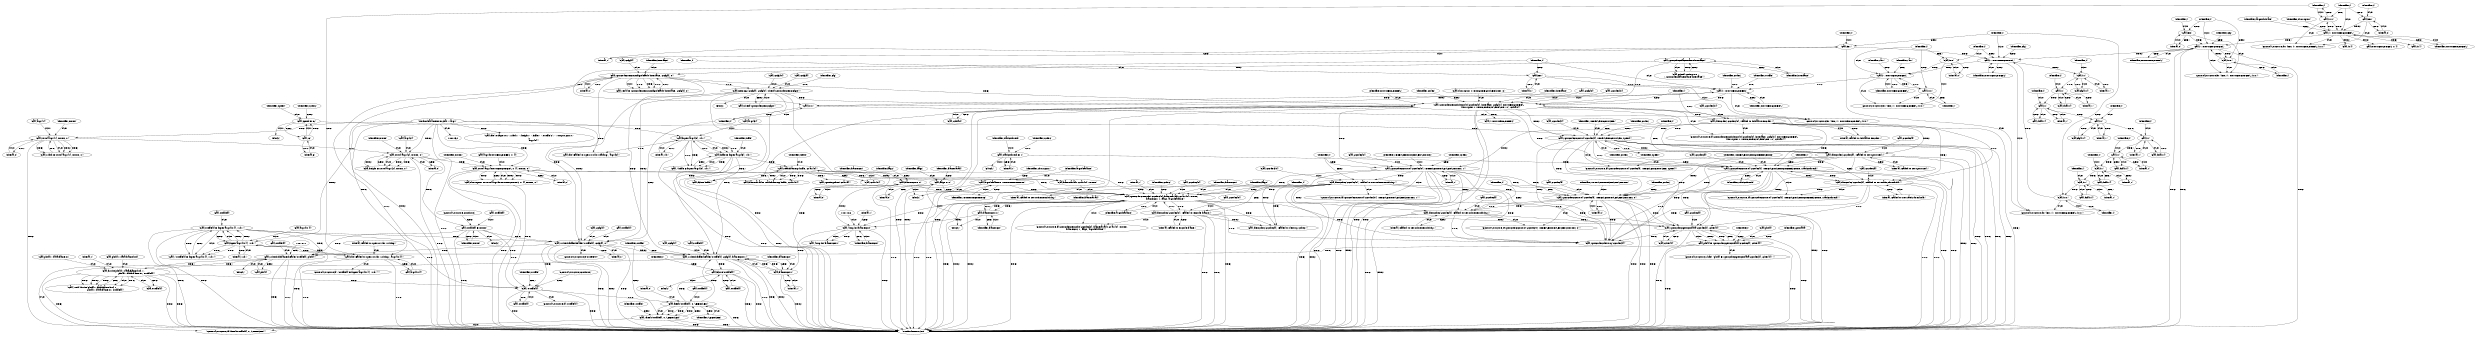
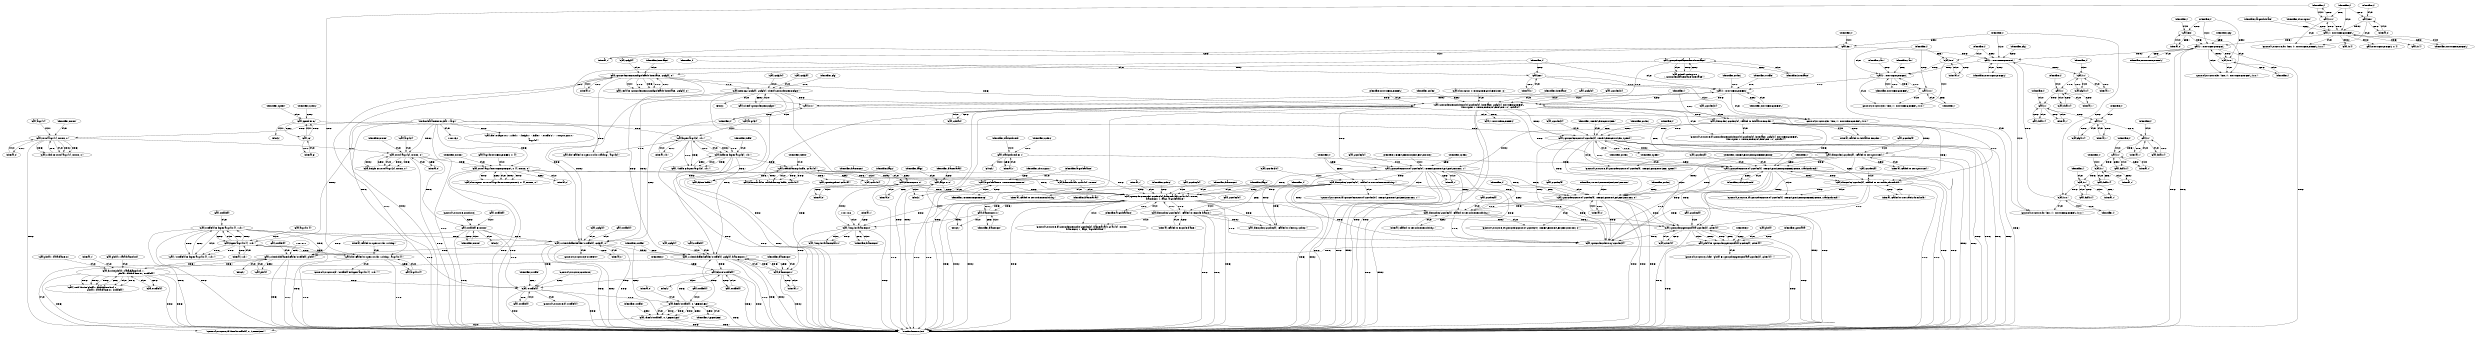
(1682, 182) -> (1682, 182)
(525, 236) -> (629, 279)
(824, 243) -> (824, 243)
